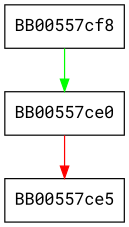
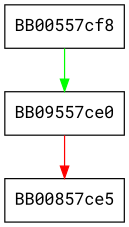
(65, 113) -> (65, 113)
(65, 200) -> (65, 200)
